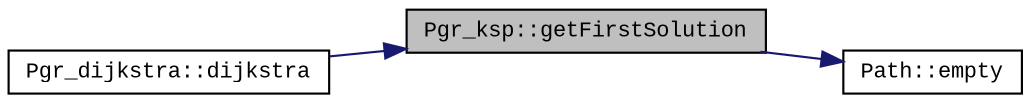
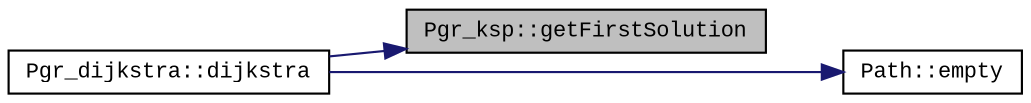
(791, 55) -> (575, 72)
